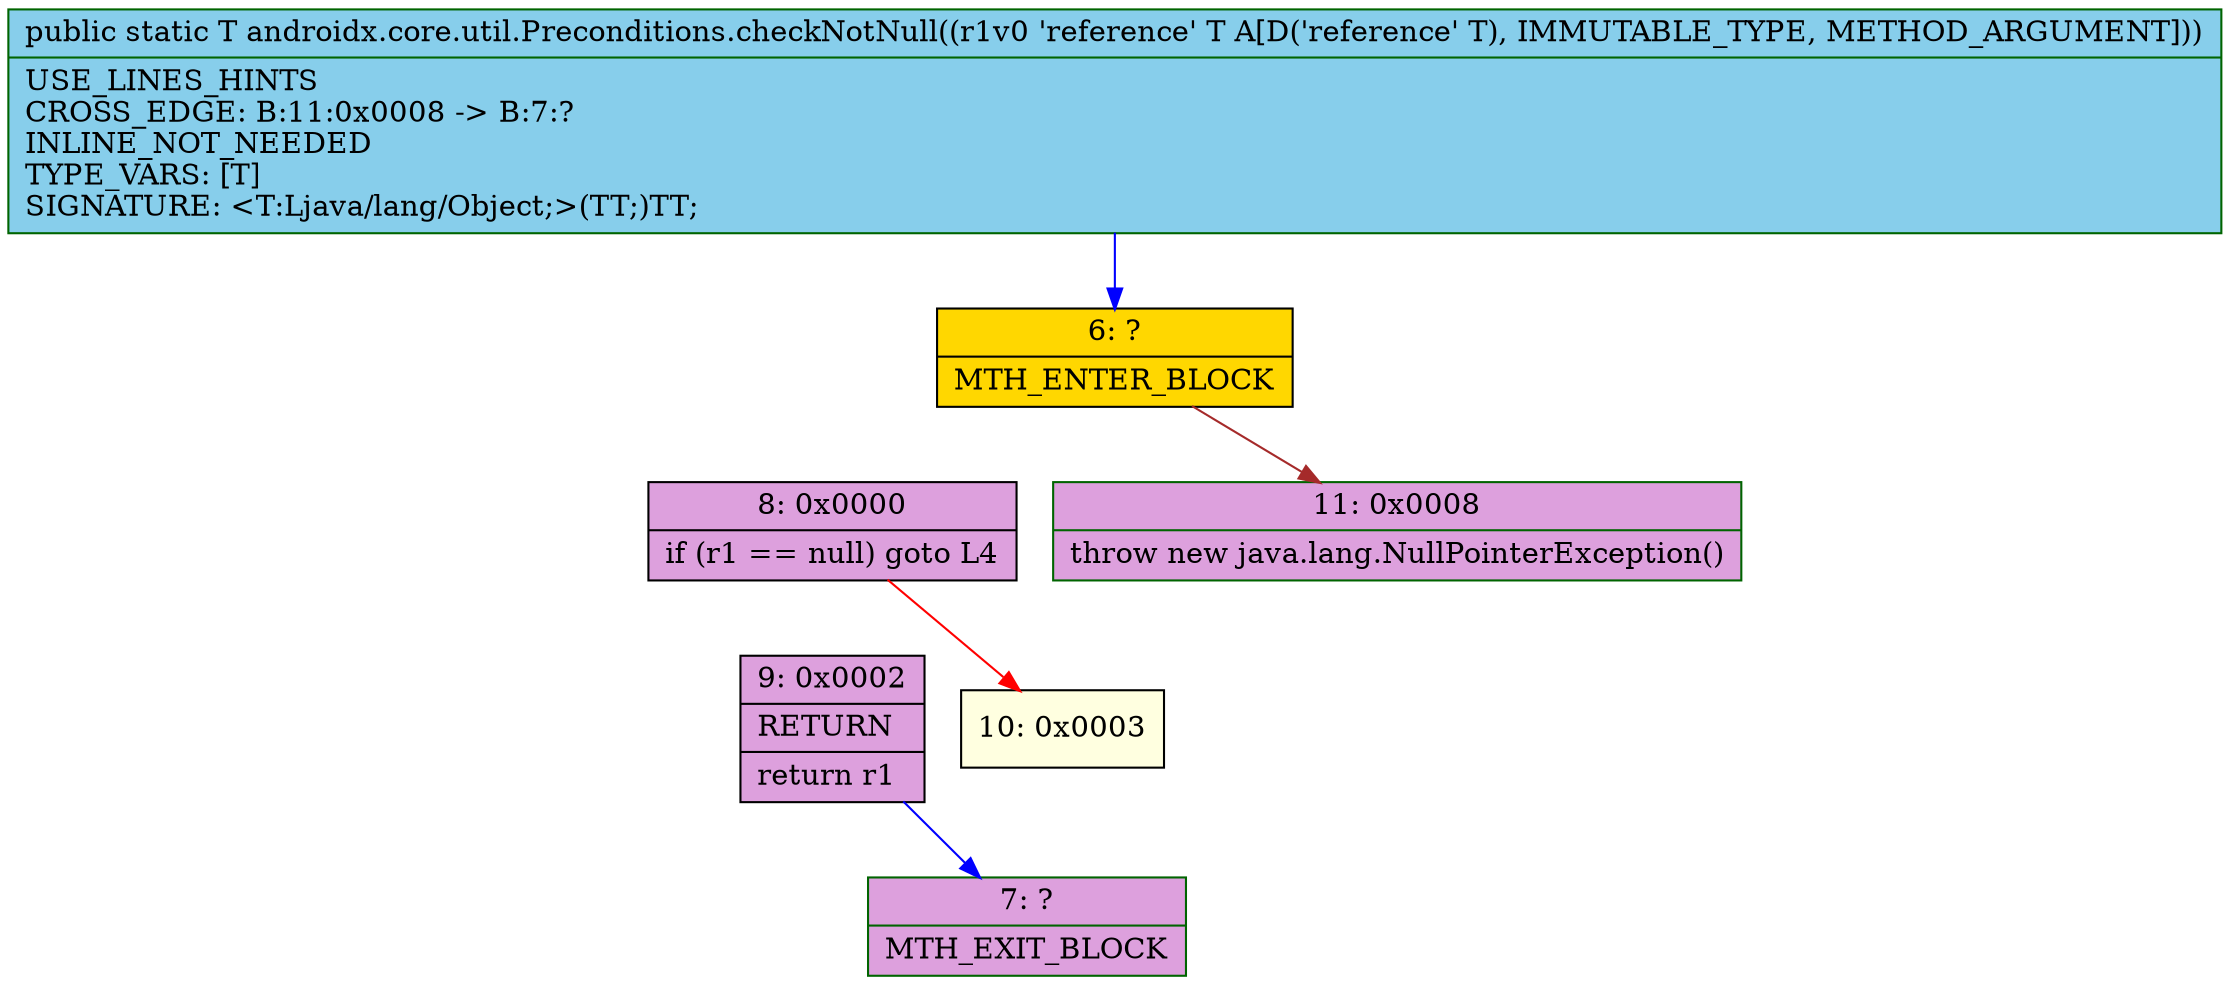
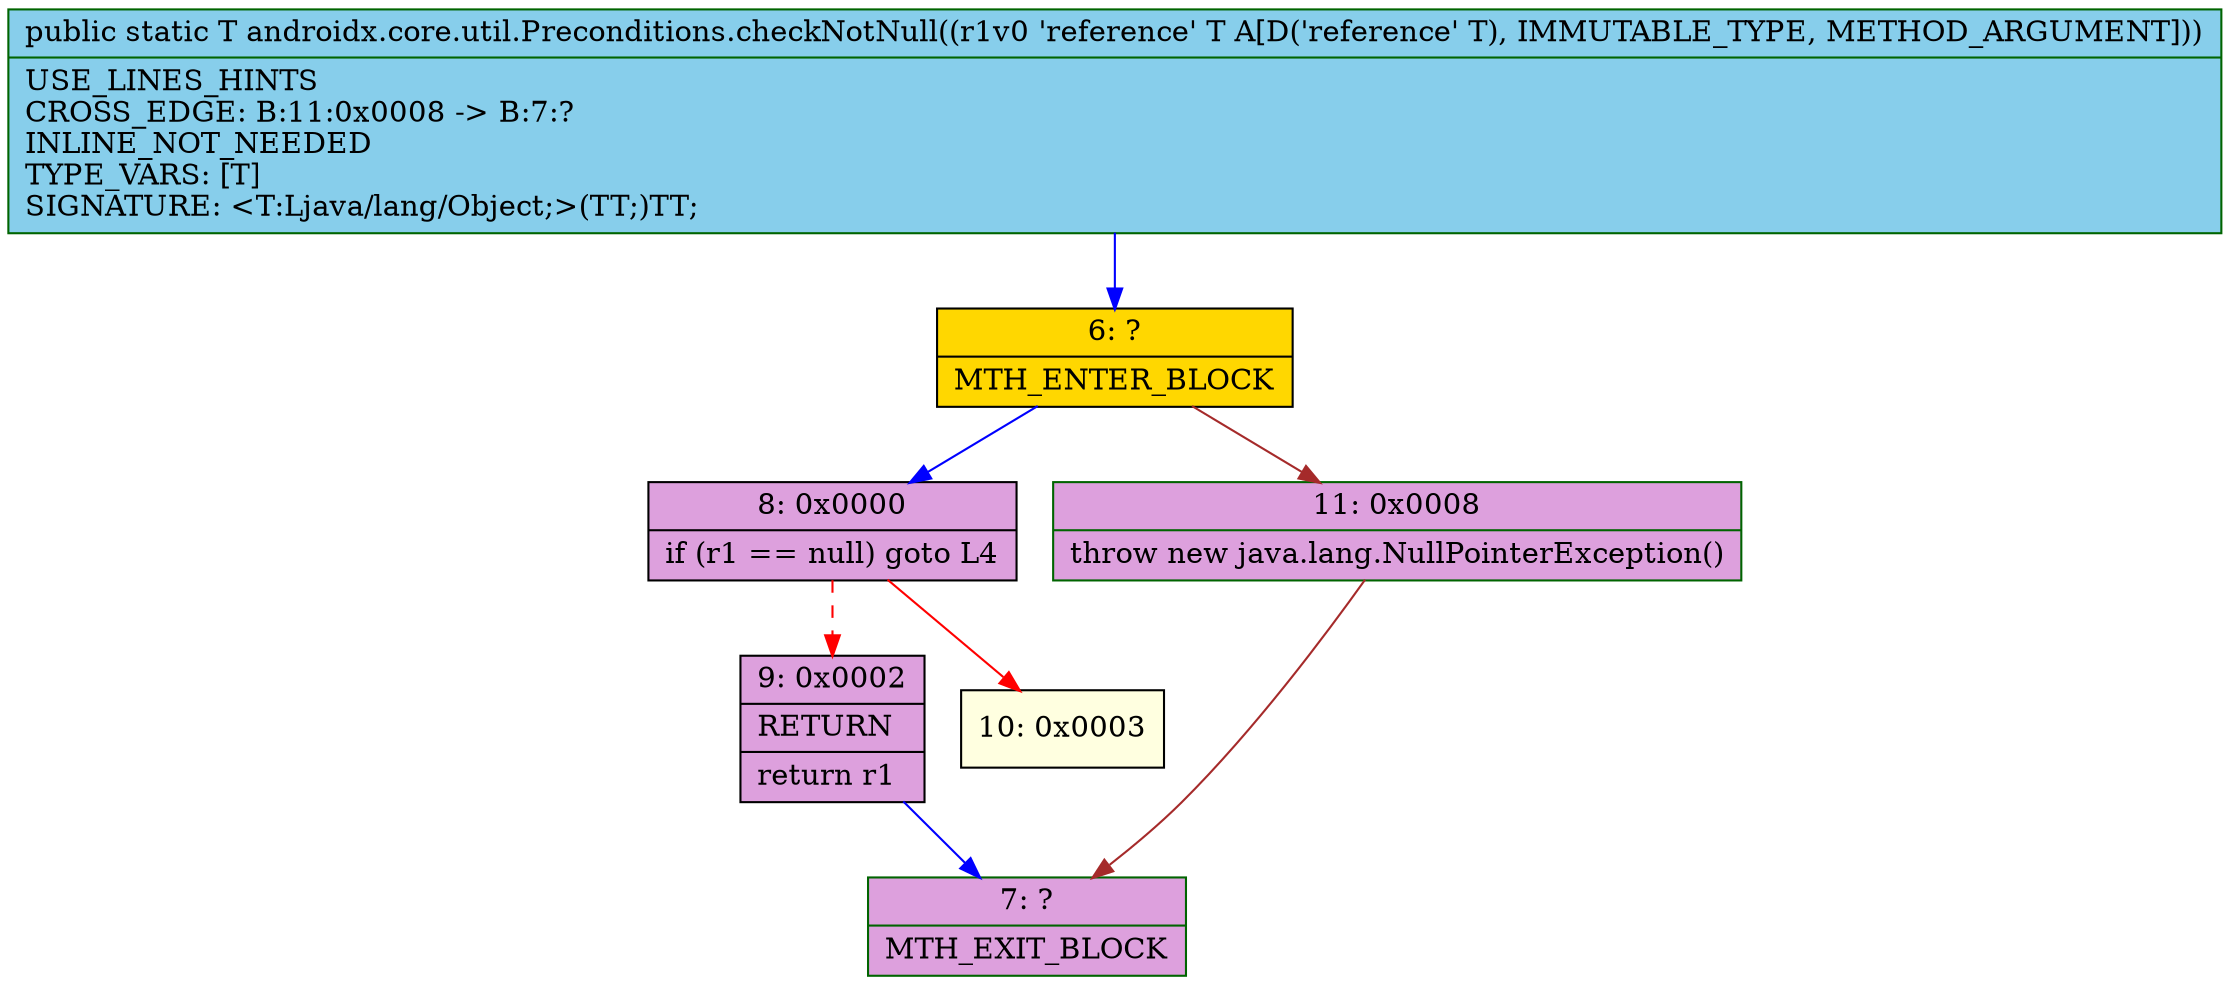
none -> (983, 439)
none -> (832, 608)
none -> (1247, 731)
